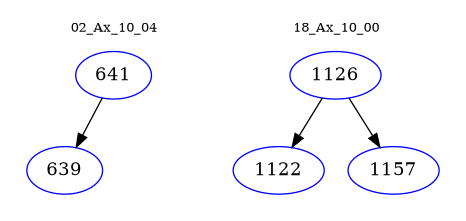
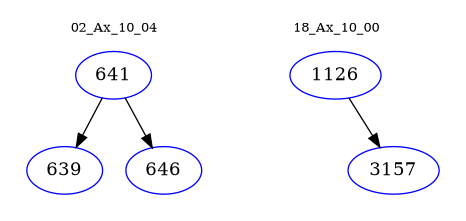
none -> (164, 170)
(279, 170) -> none
(394, 170) -> (394, 170)
